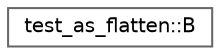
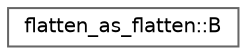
(110, 27) -> (123, 27)
